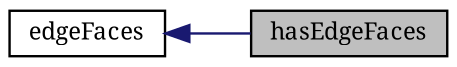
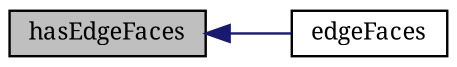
(220, 33) -> (261, 33)
